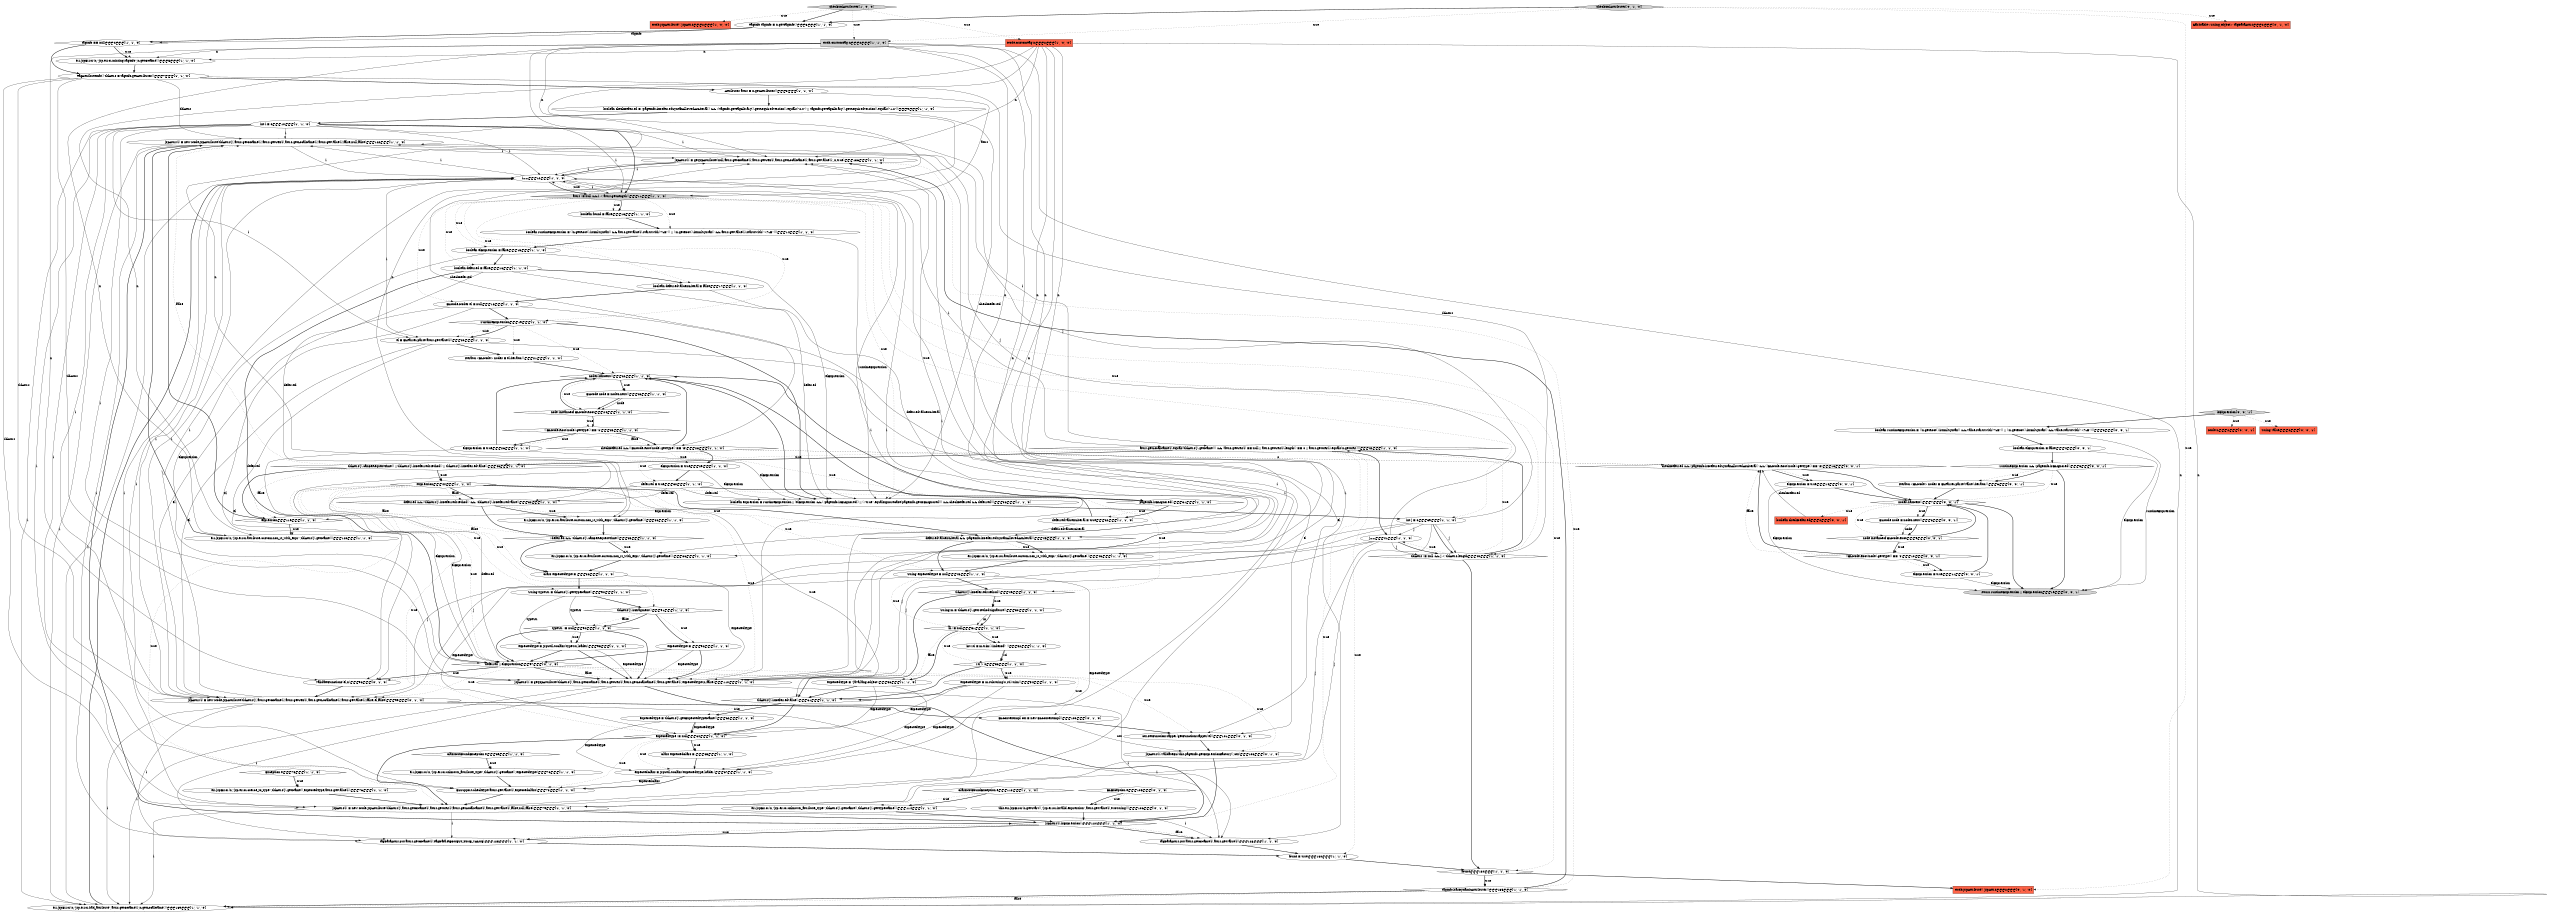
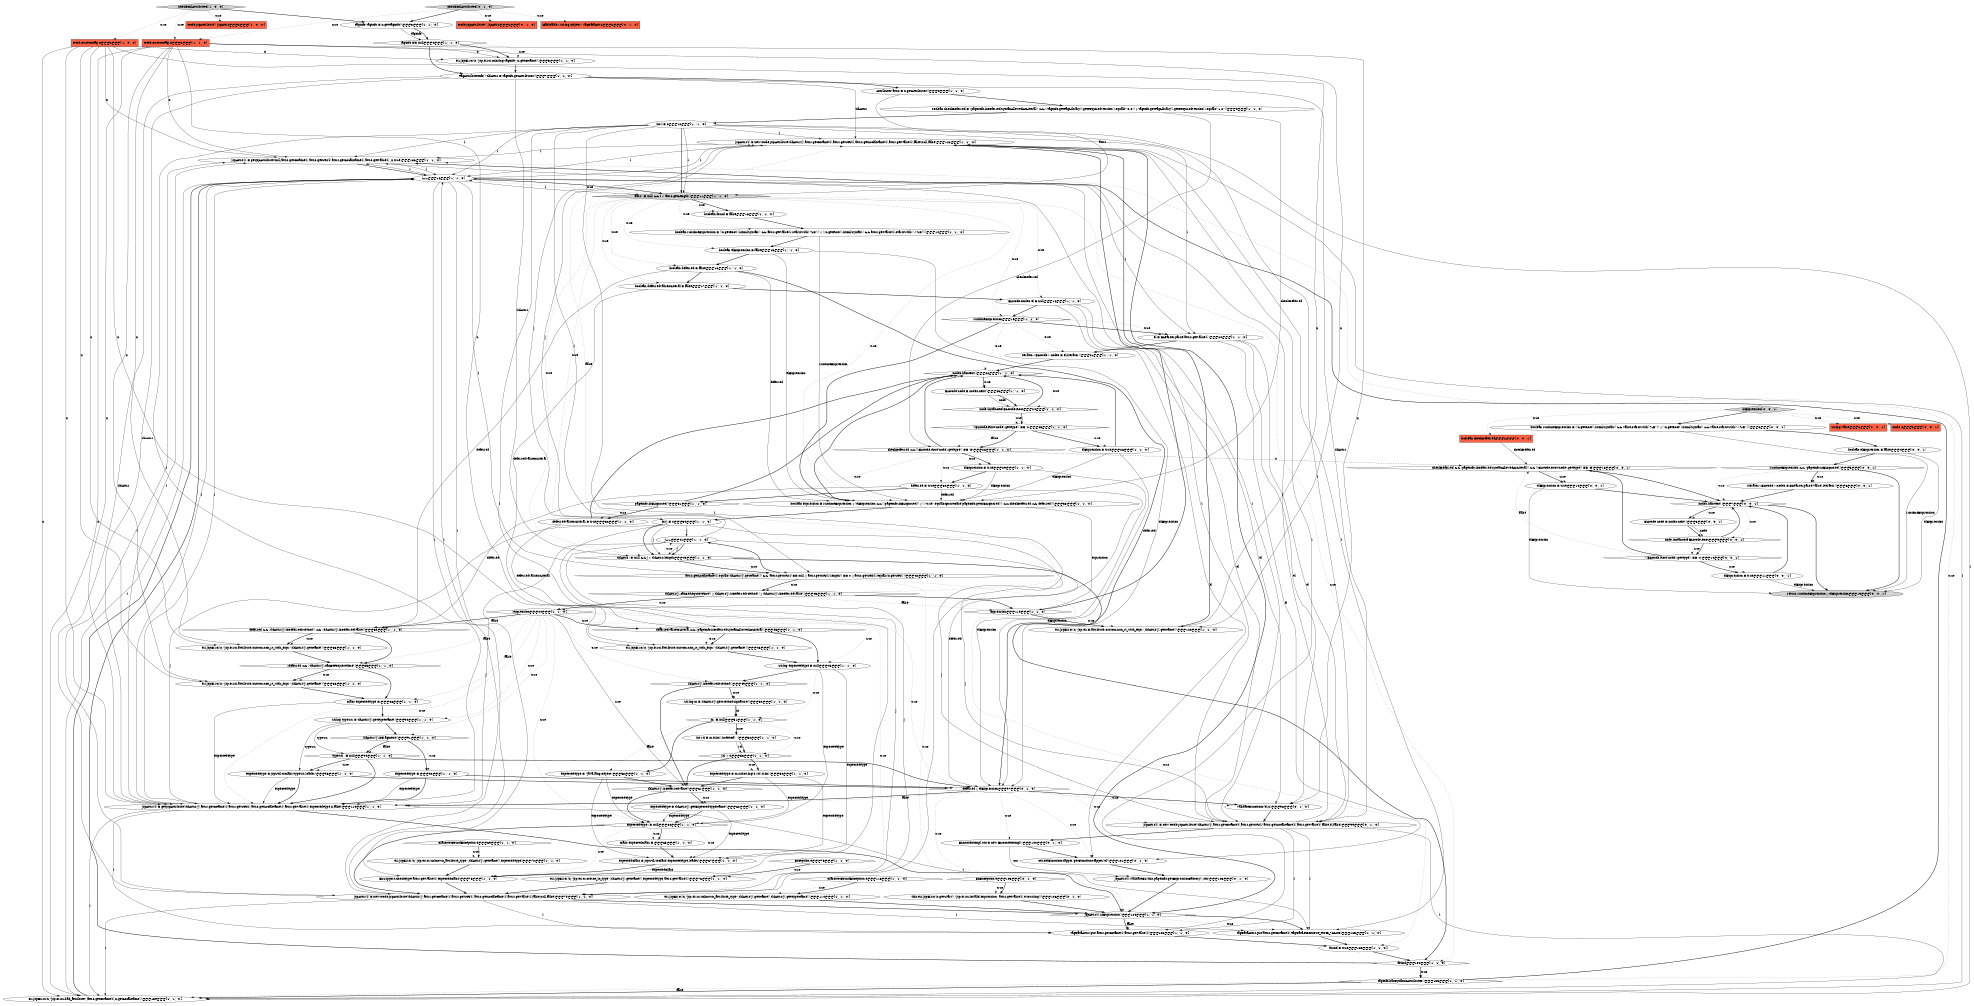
(854, 43) -> (176, 43)
(1859, 508) -> (1604, 414)
(1734, 881) -> (248, 943)
